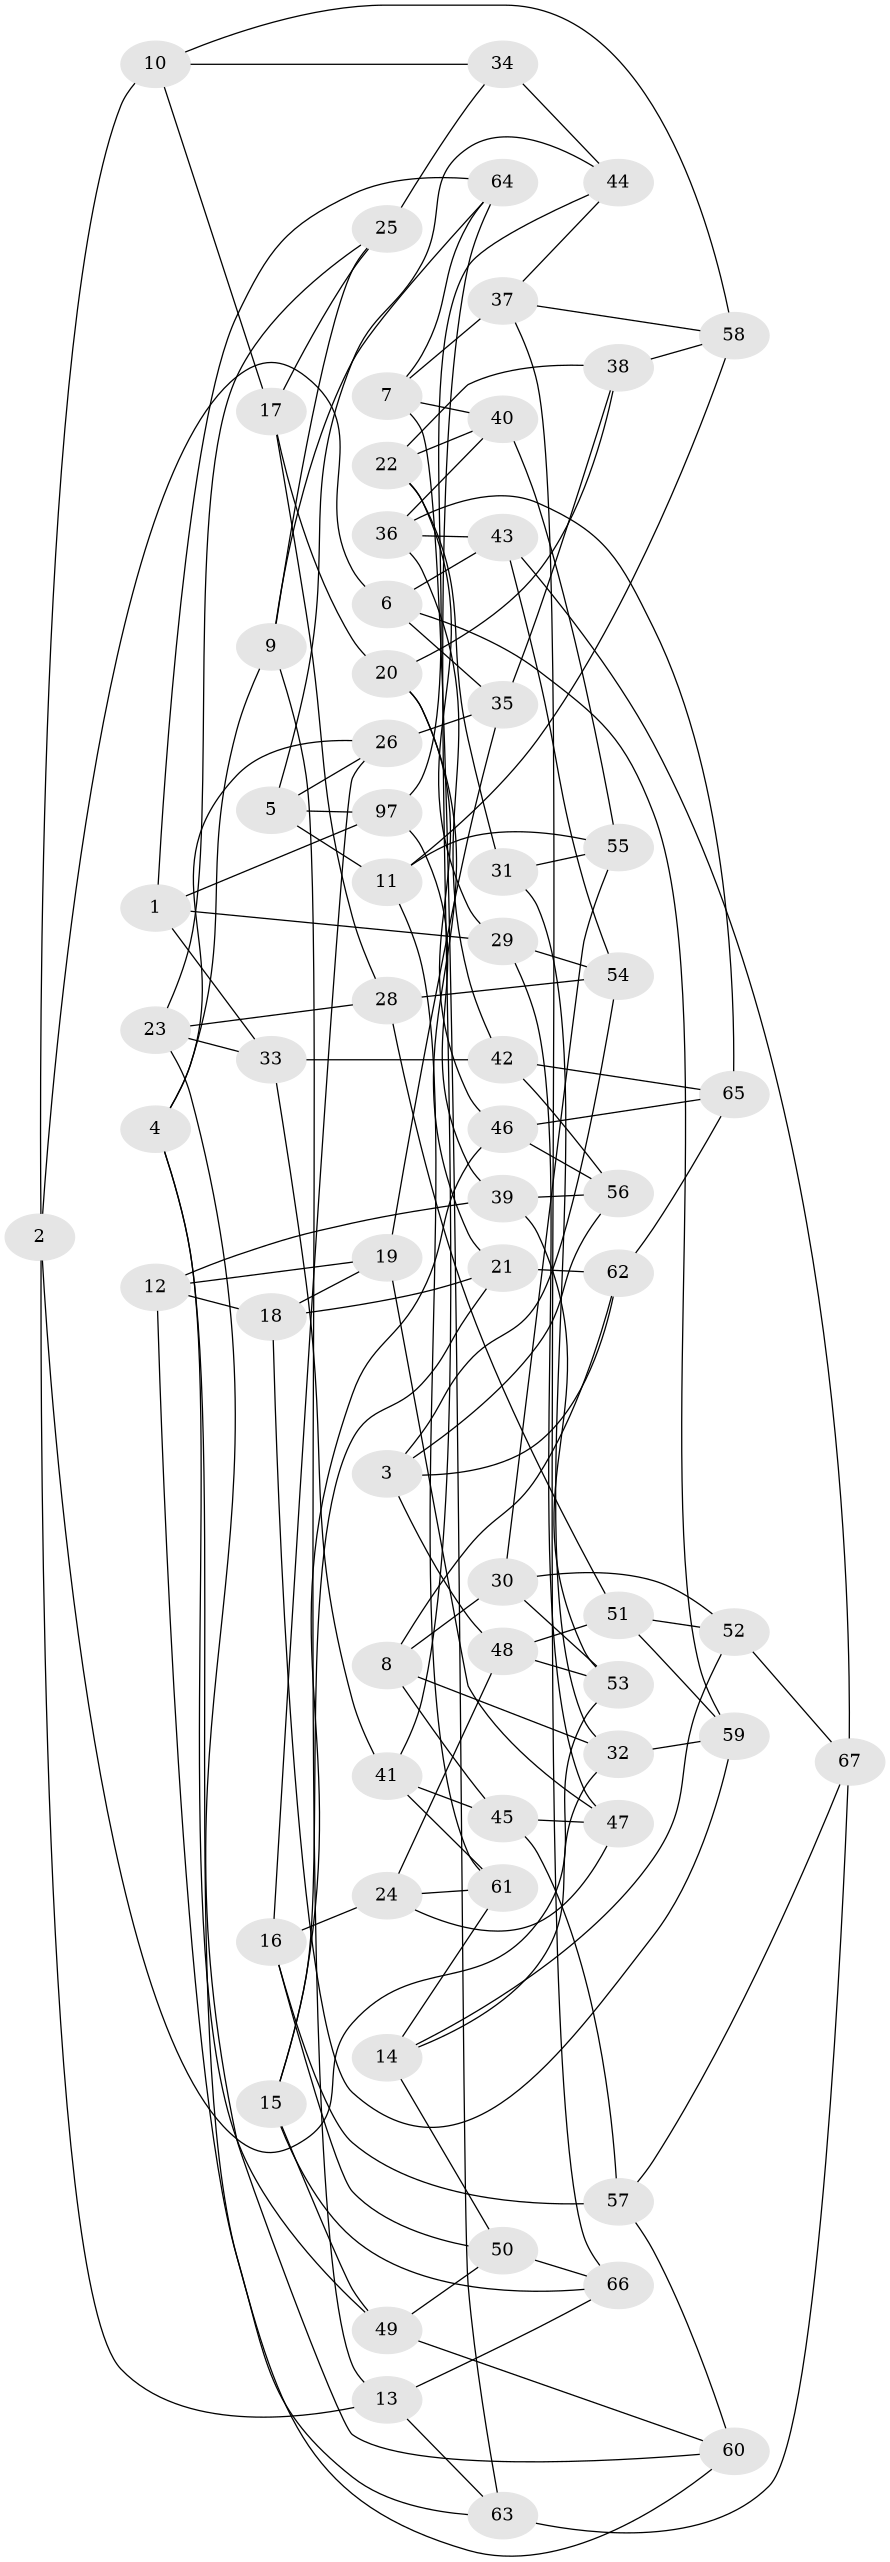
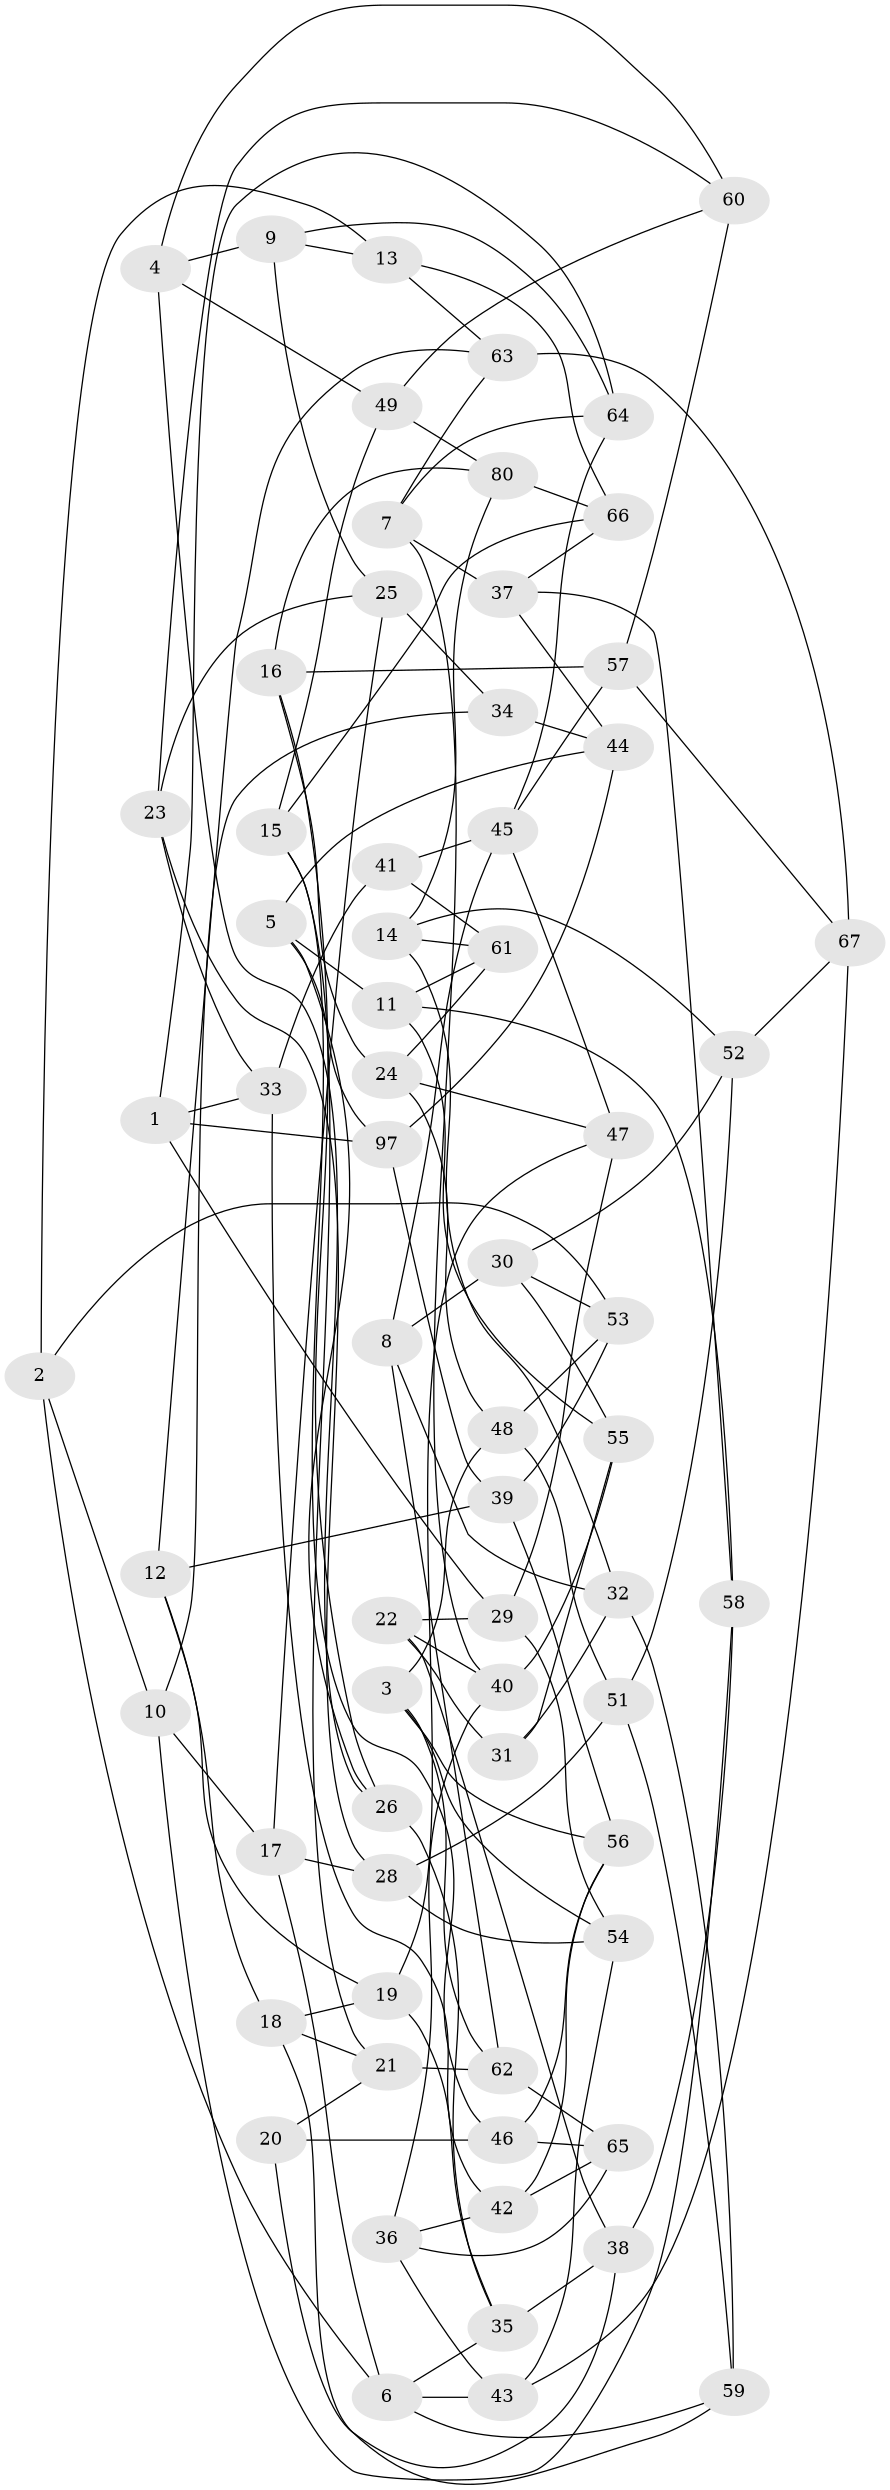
(311, 550) -> (328, 2125)
(447, 980) -> (558, 623)
(503, 2251) -> (503, 476)
